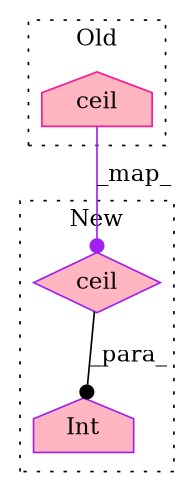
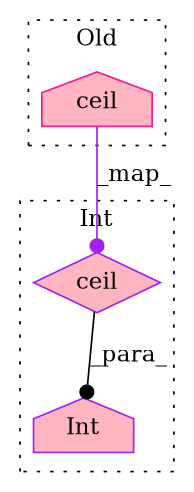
(97, 220) -> (97, 220)
